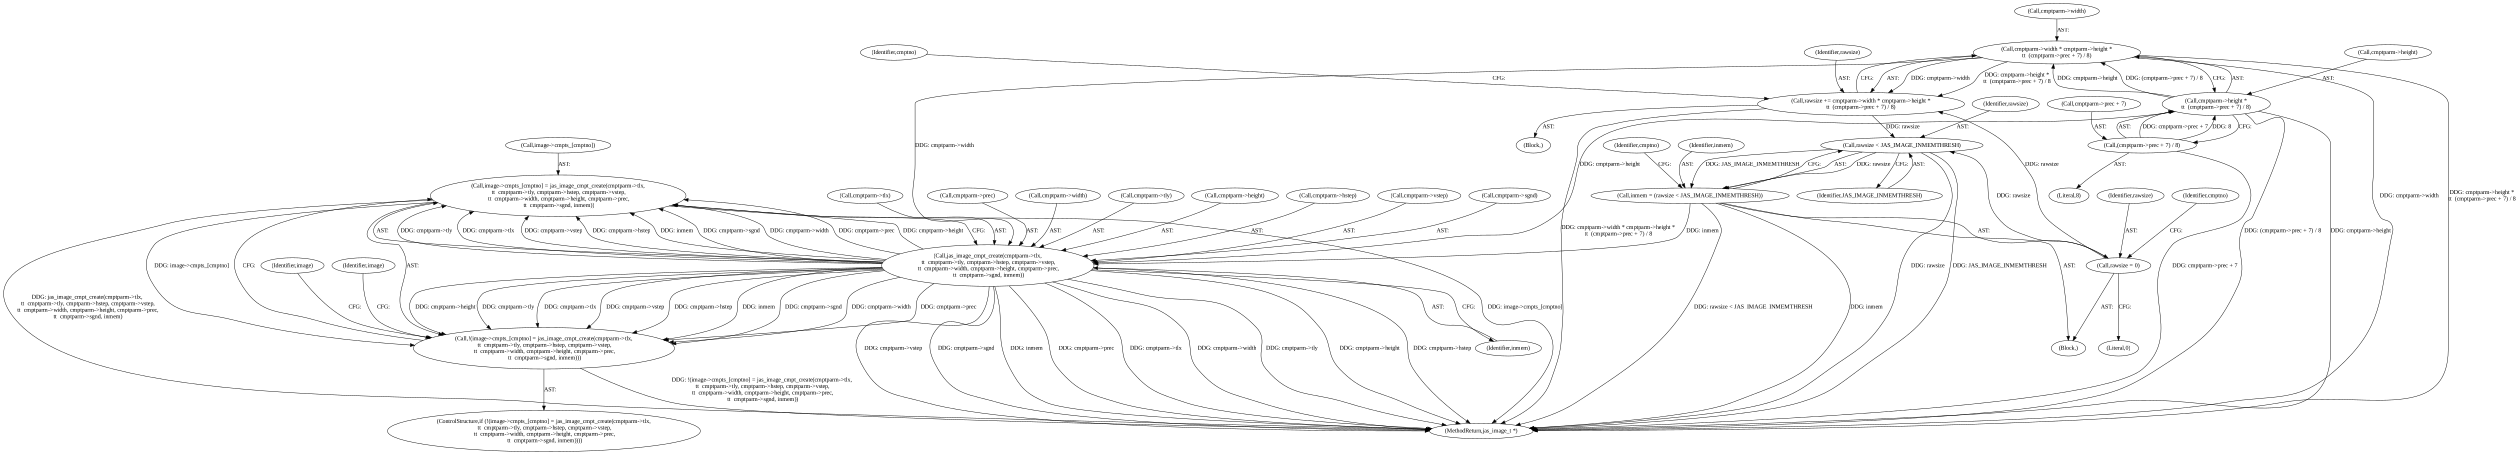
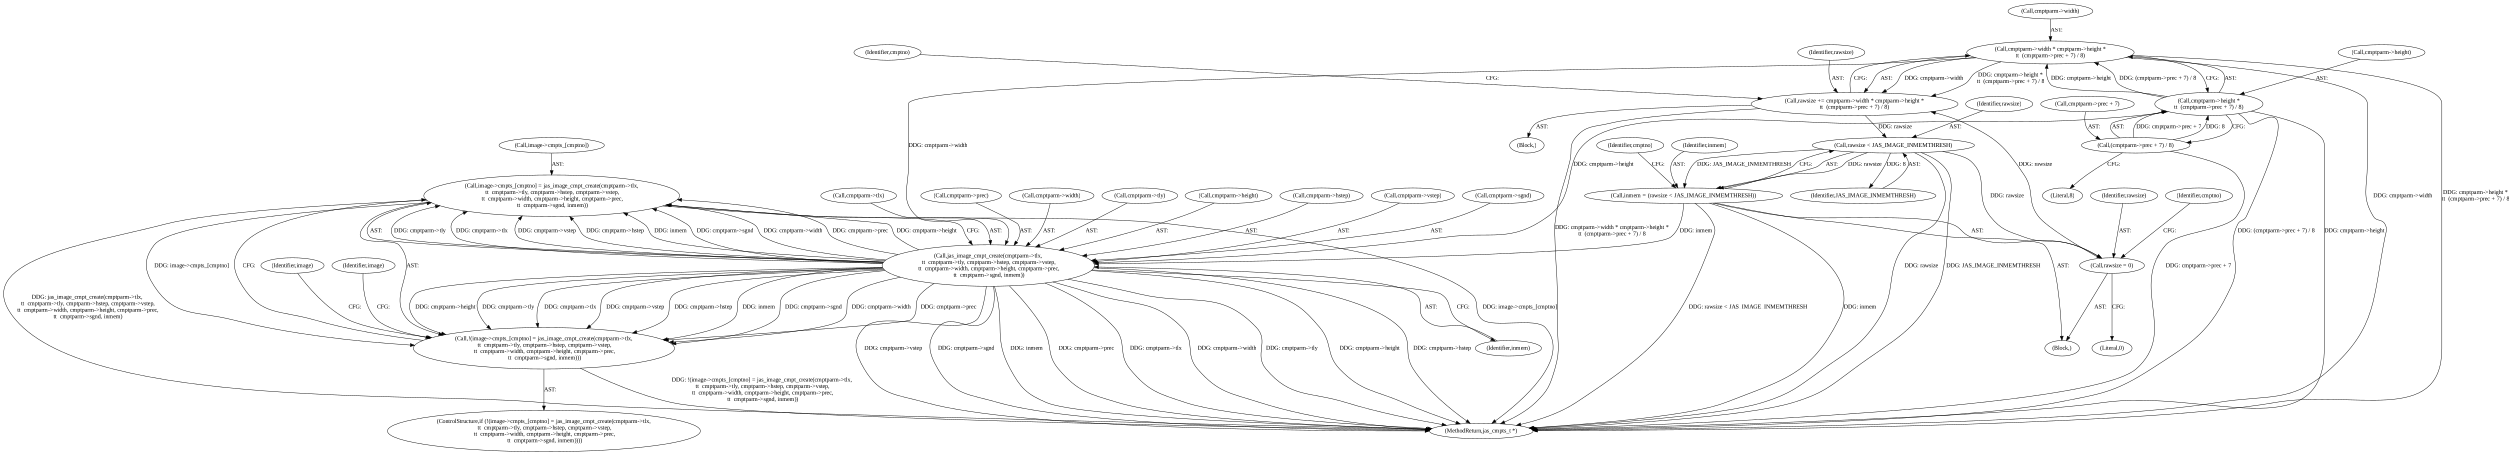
(1903, 164) -> (1896, 164)
(2121, 164) -> (2115, 164)
(2010, 229) -> (2000, 226)
(1481, 431) -> (1481, 431)
